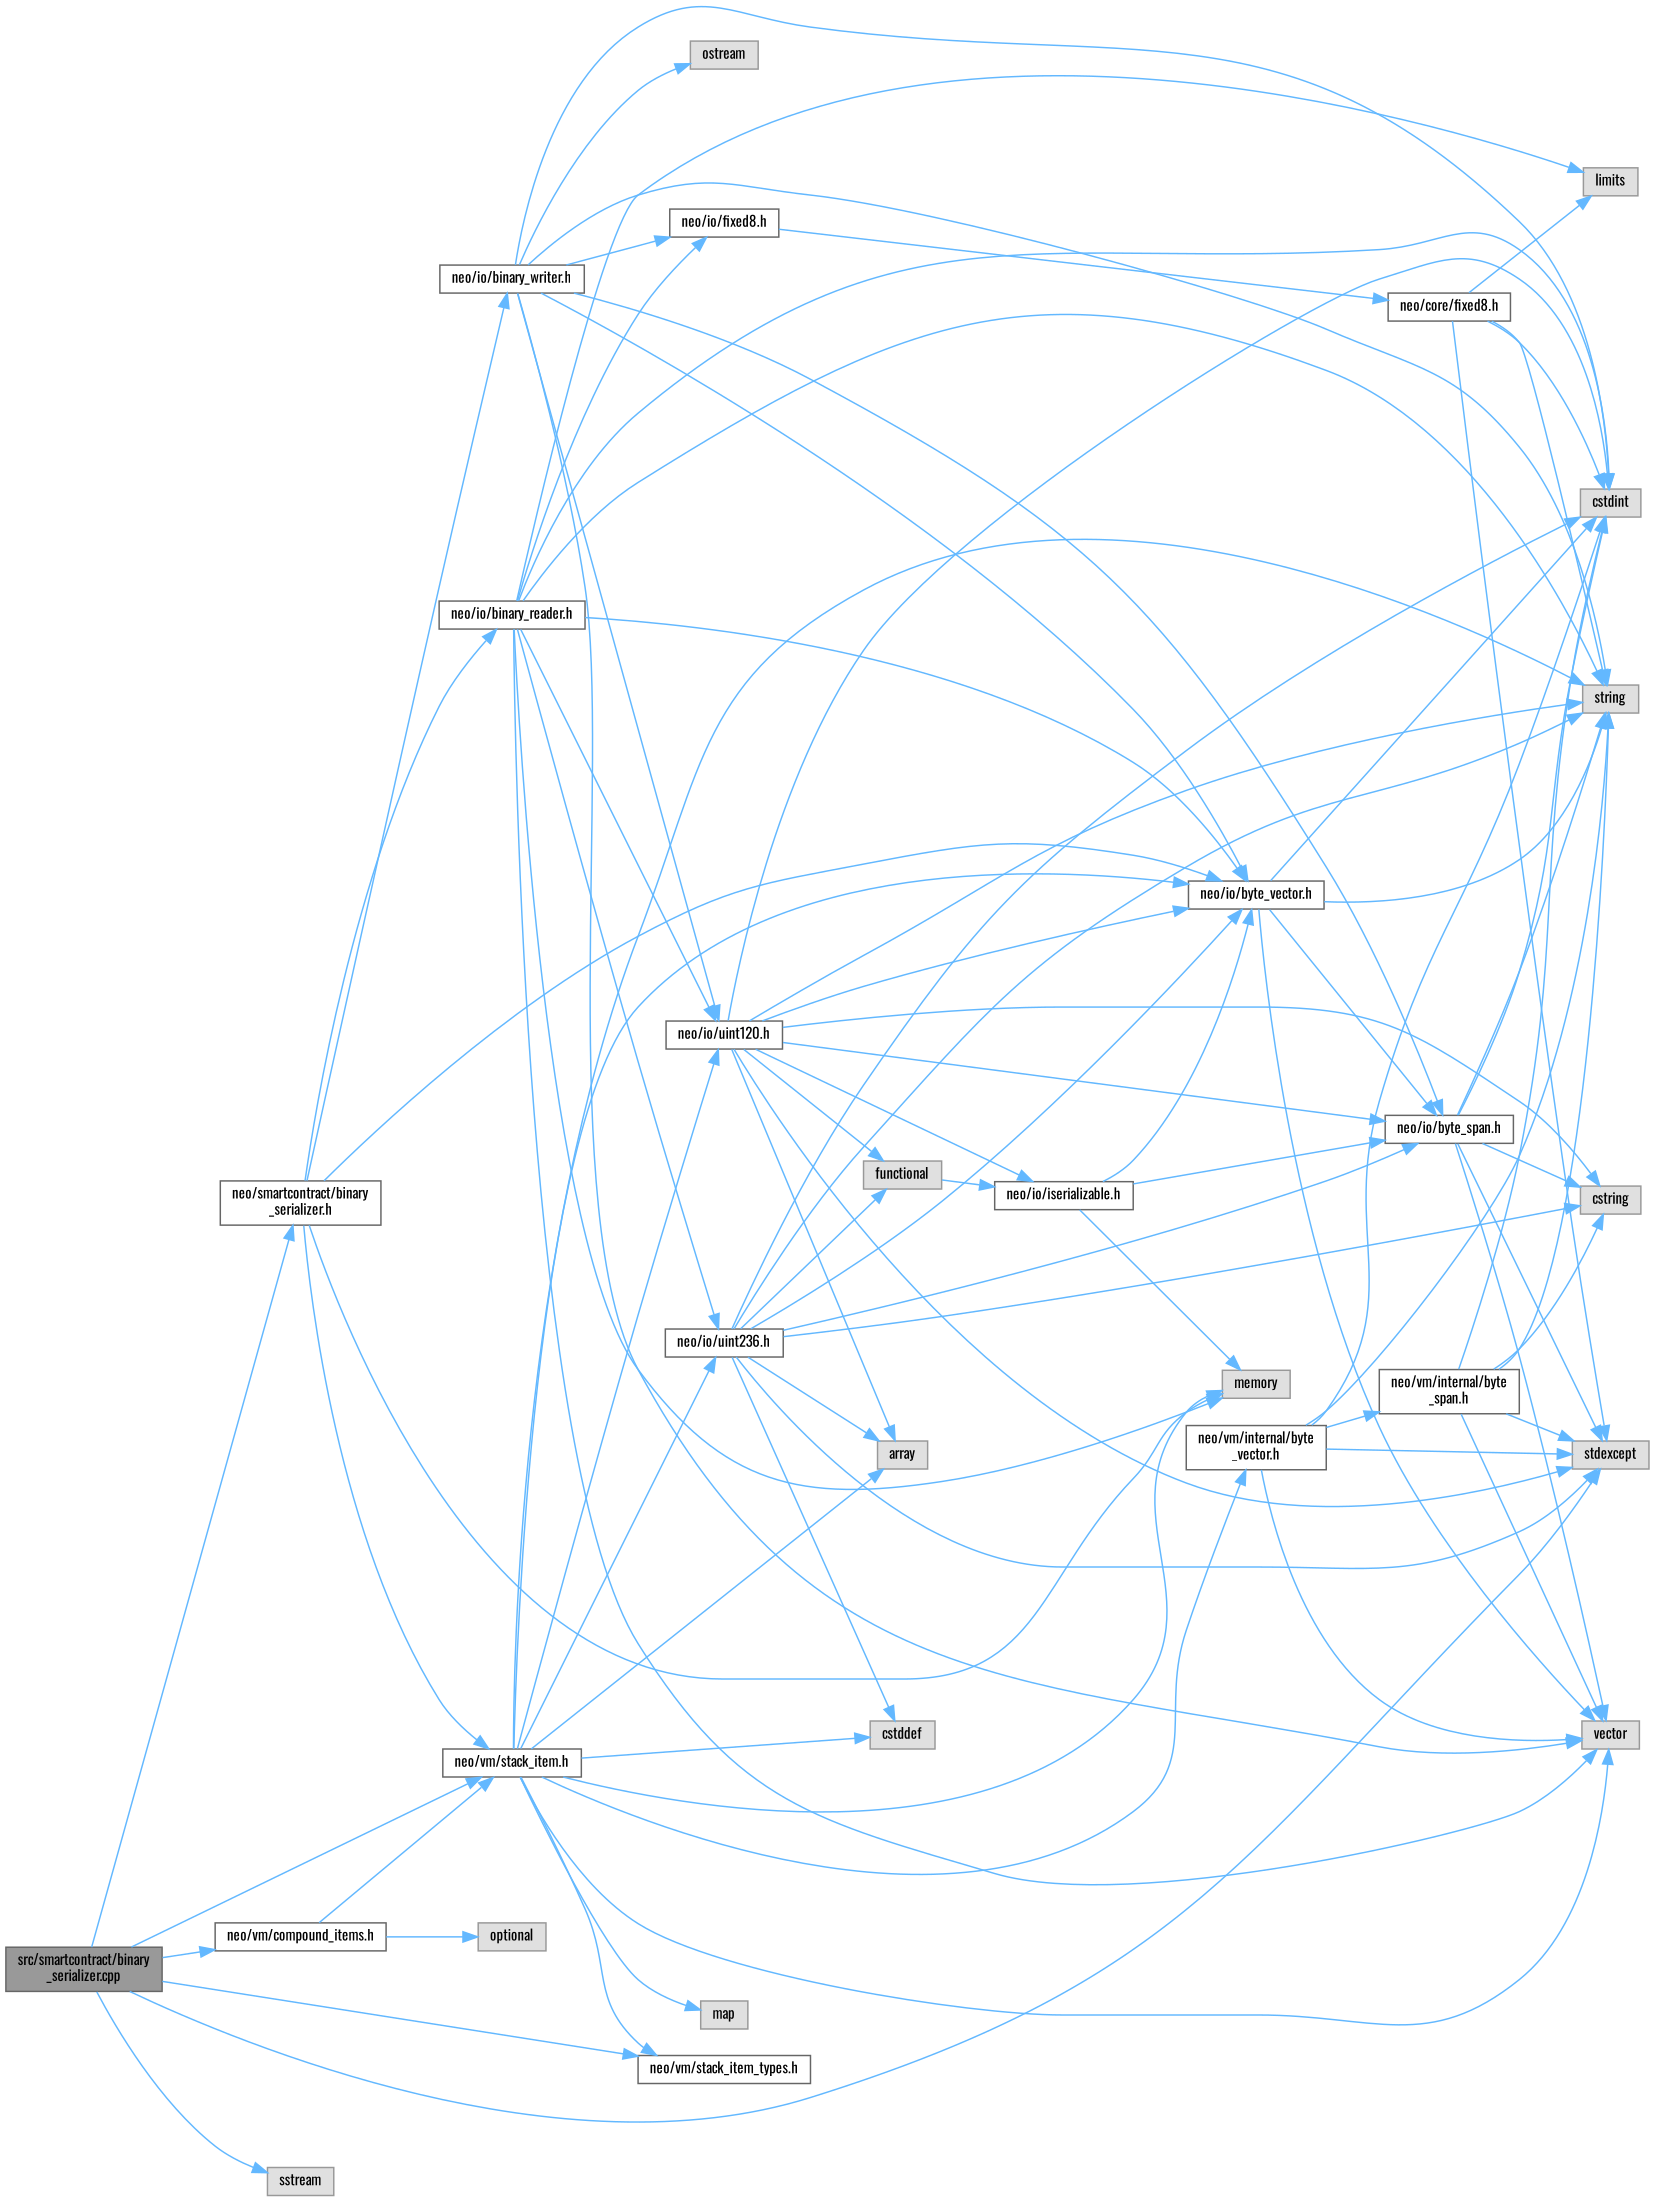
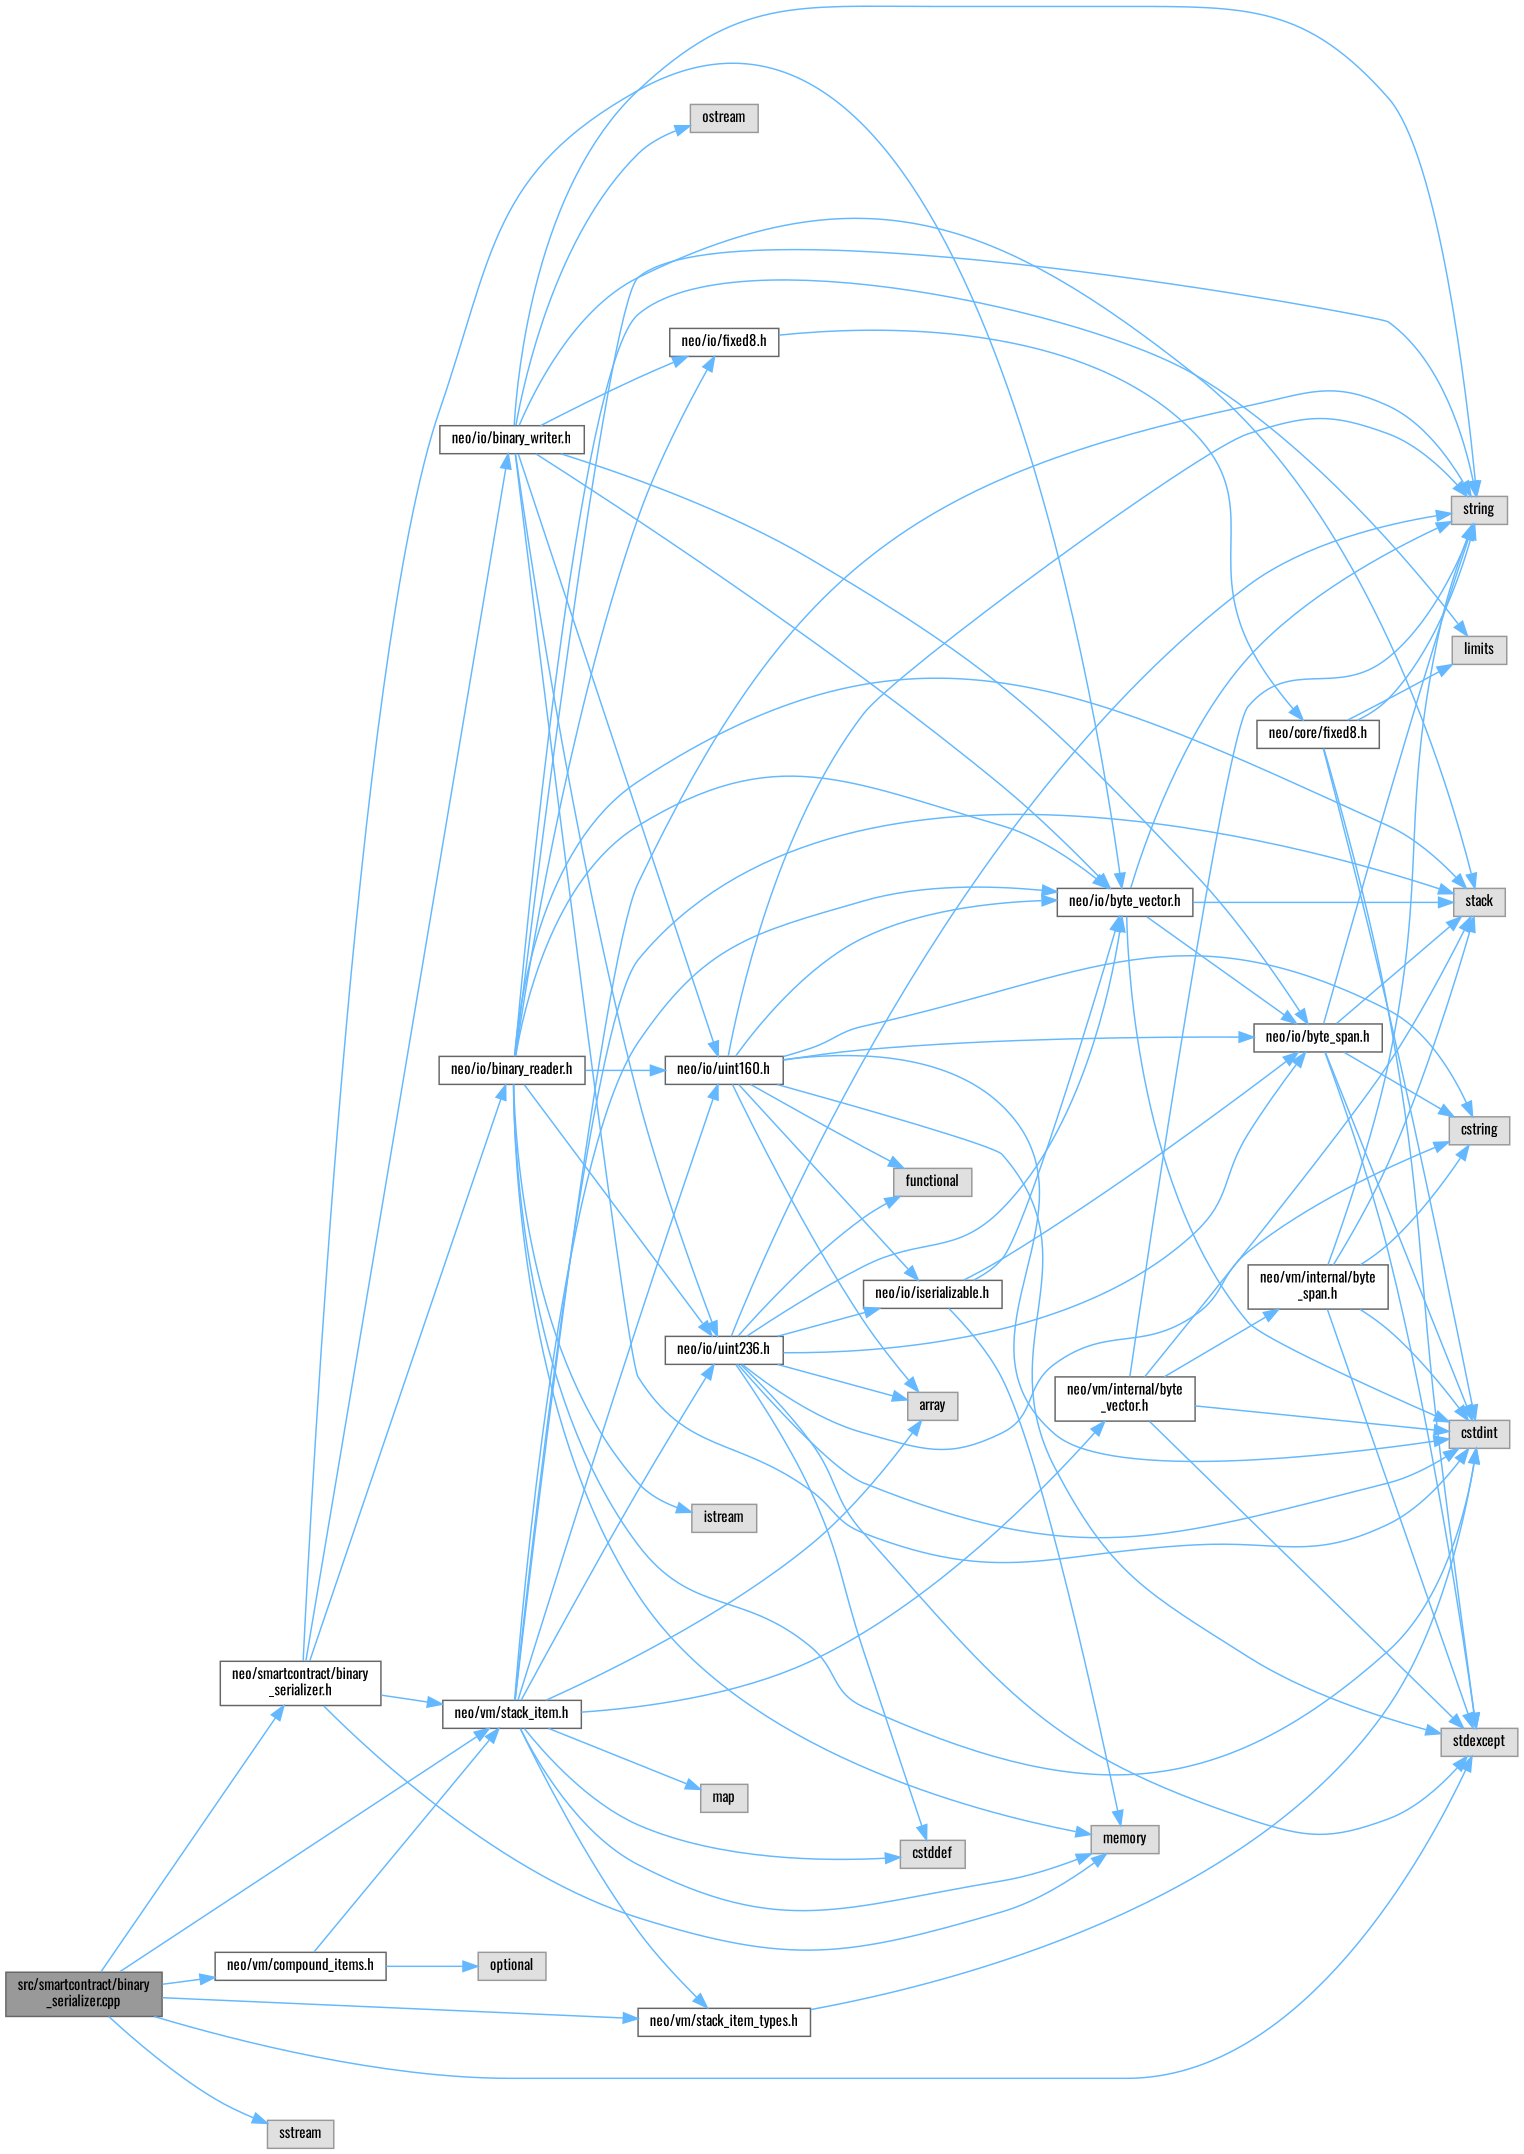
none -> (591, 893)
(724, 1035) -> (724, 1070)
(951, 1181) -> (821, 1324)
none -> (724, 1518)
(1611, 1735) -> (1480, 902)
none -> (1241, 1847)
